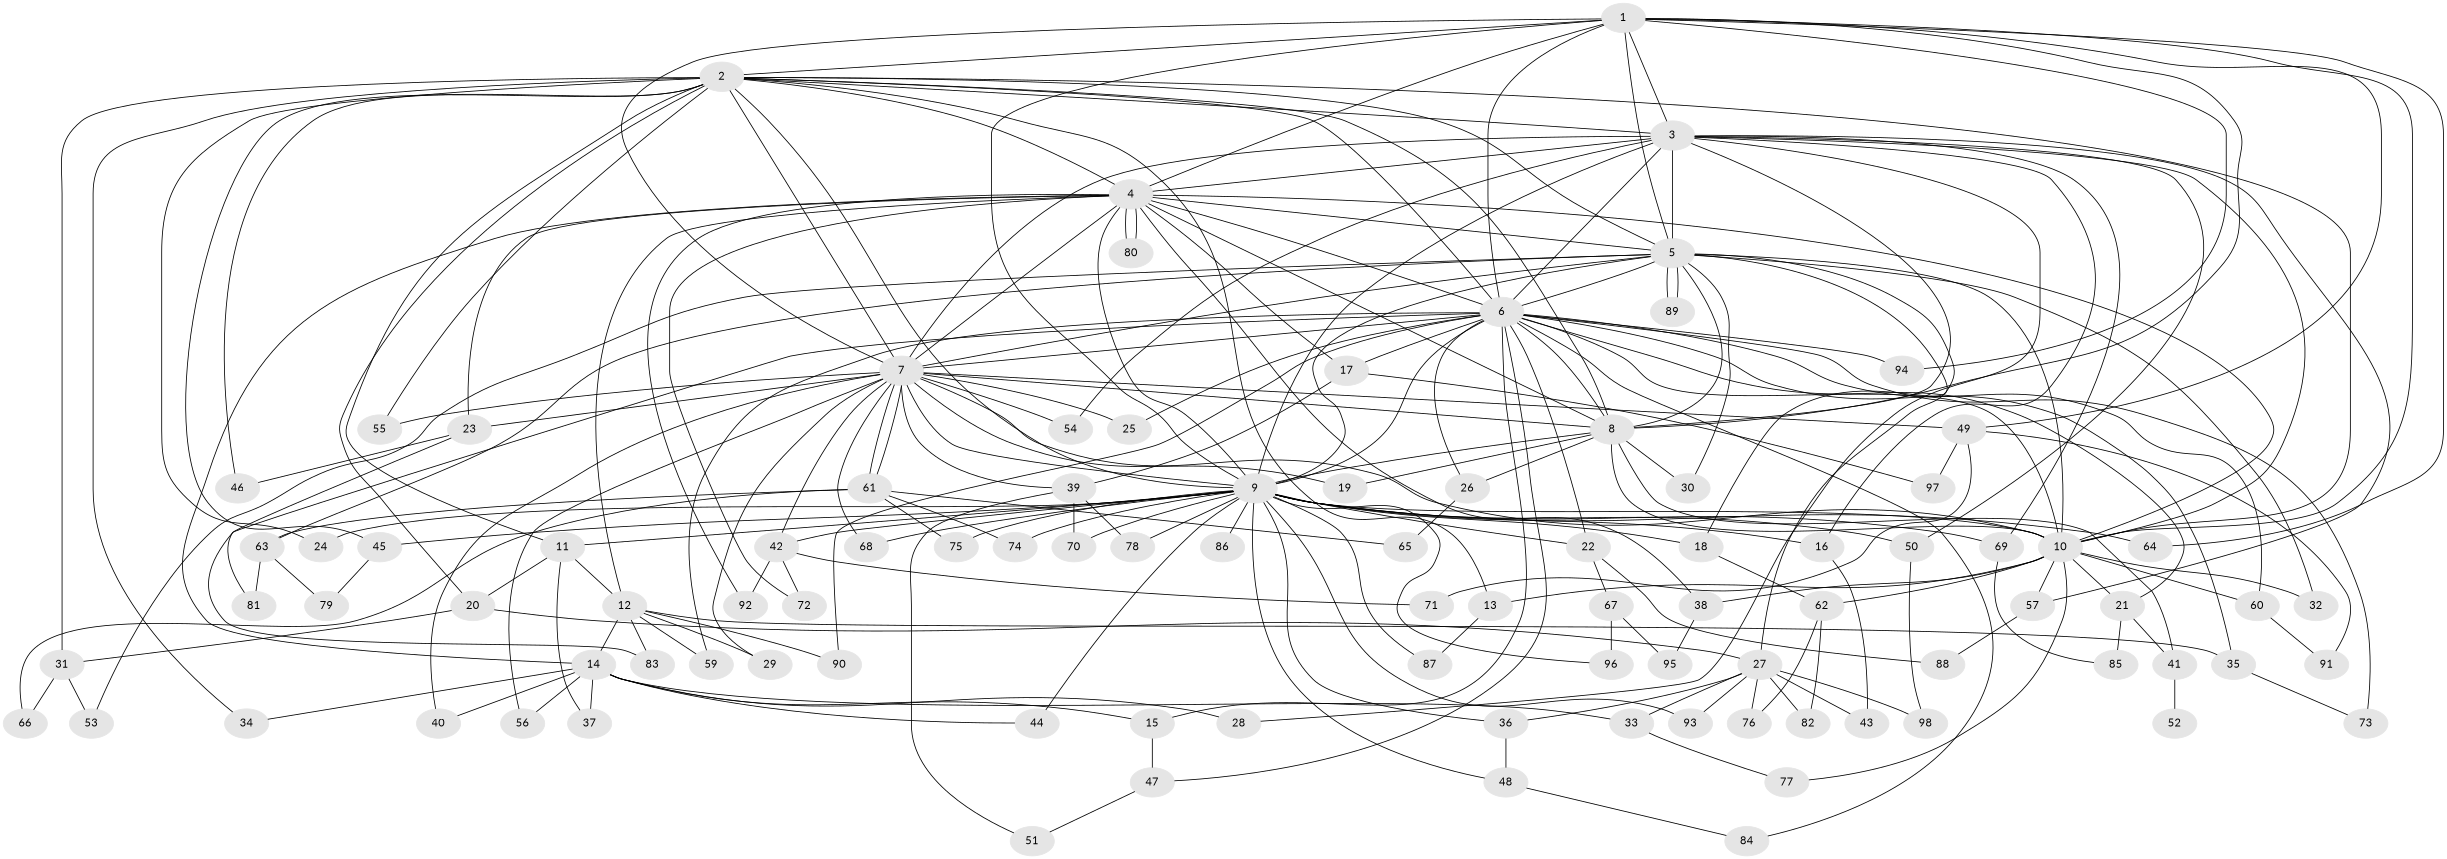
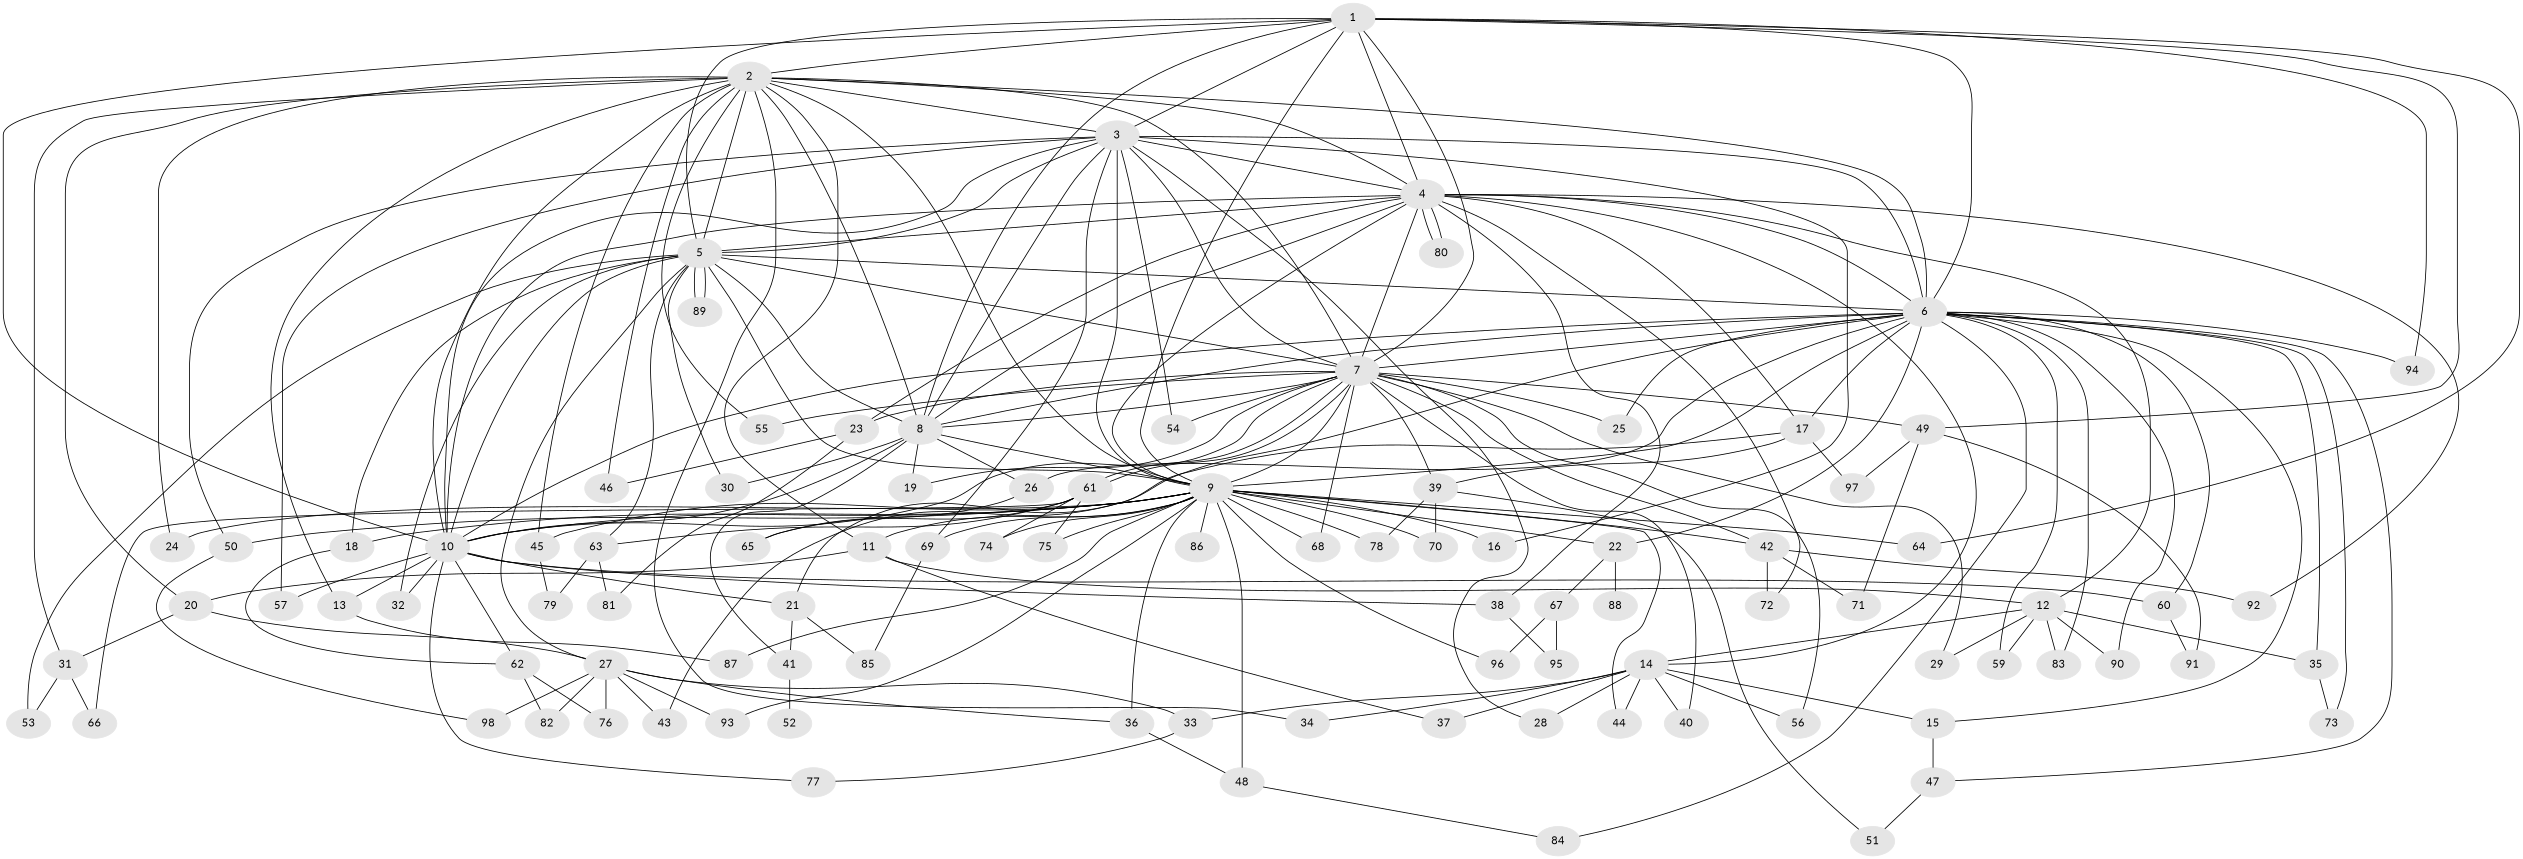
(1860, 624) -> (1329, 448)
(1982, 639) -> none
